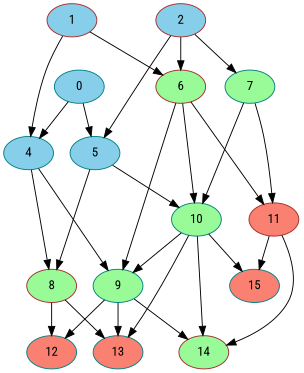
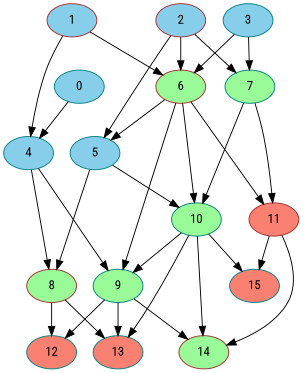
none -> (248, 20)
(86, 115) -> (142, 117)
